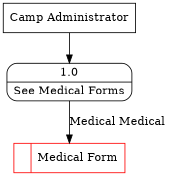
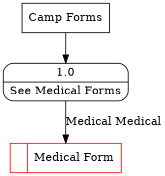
(69, 18) -> (66, 18)
